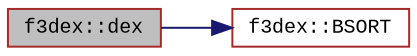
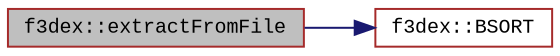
(84, 28) -> (156, 28)
